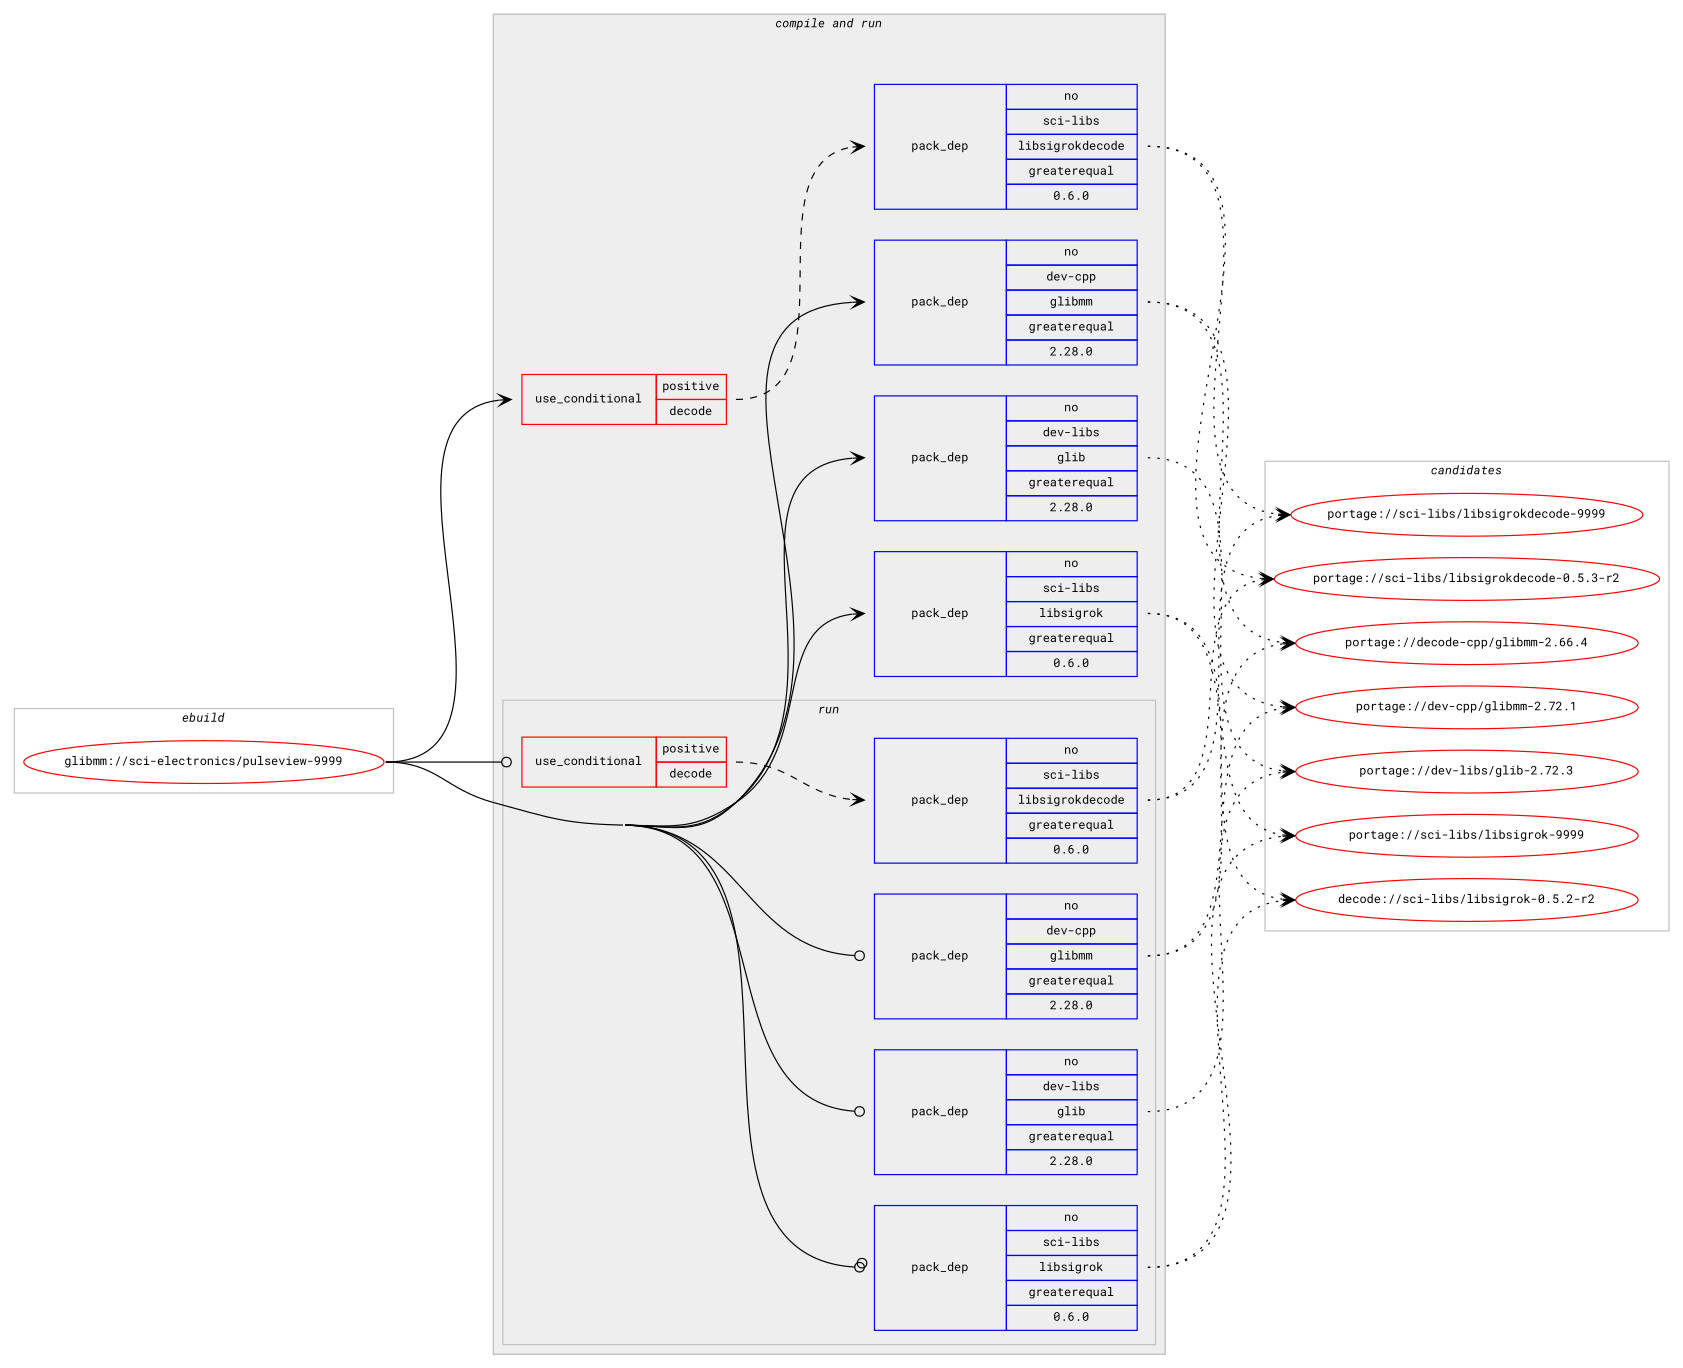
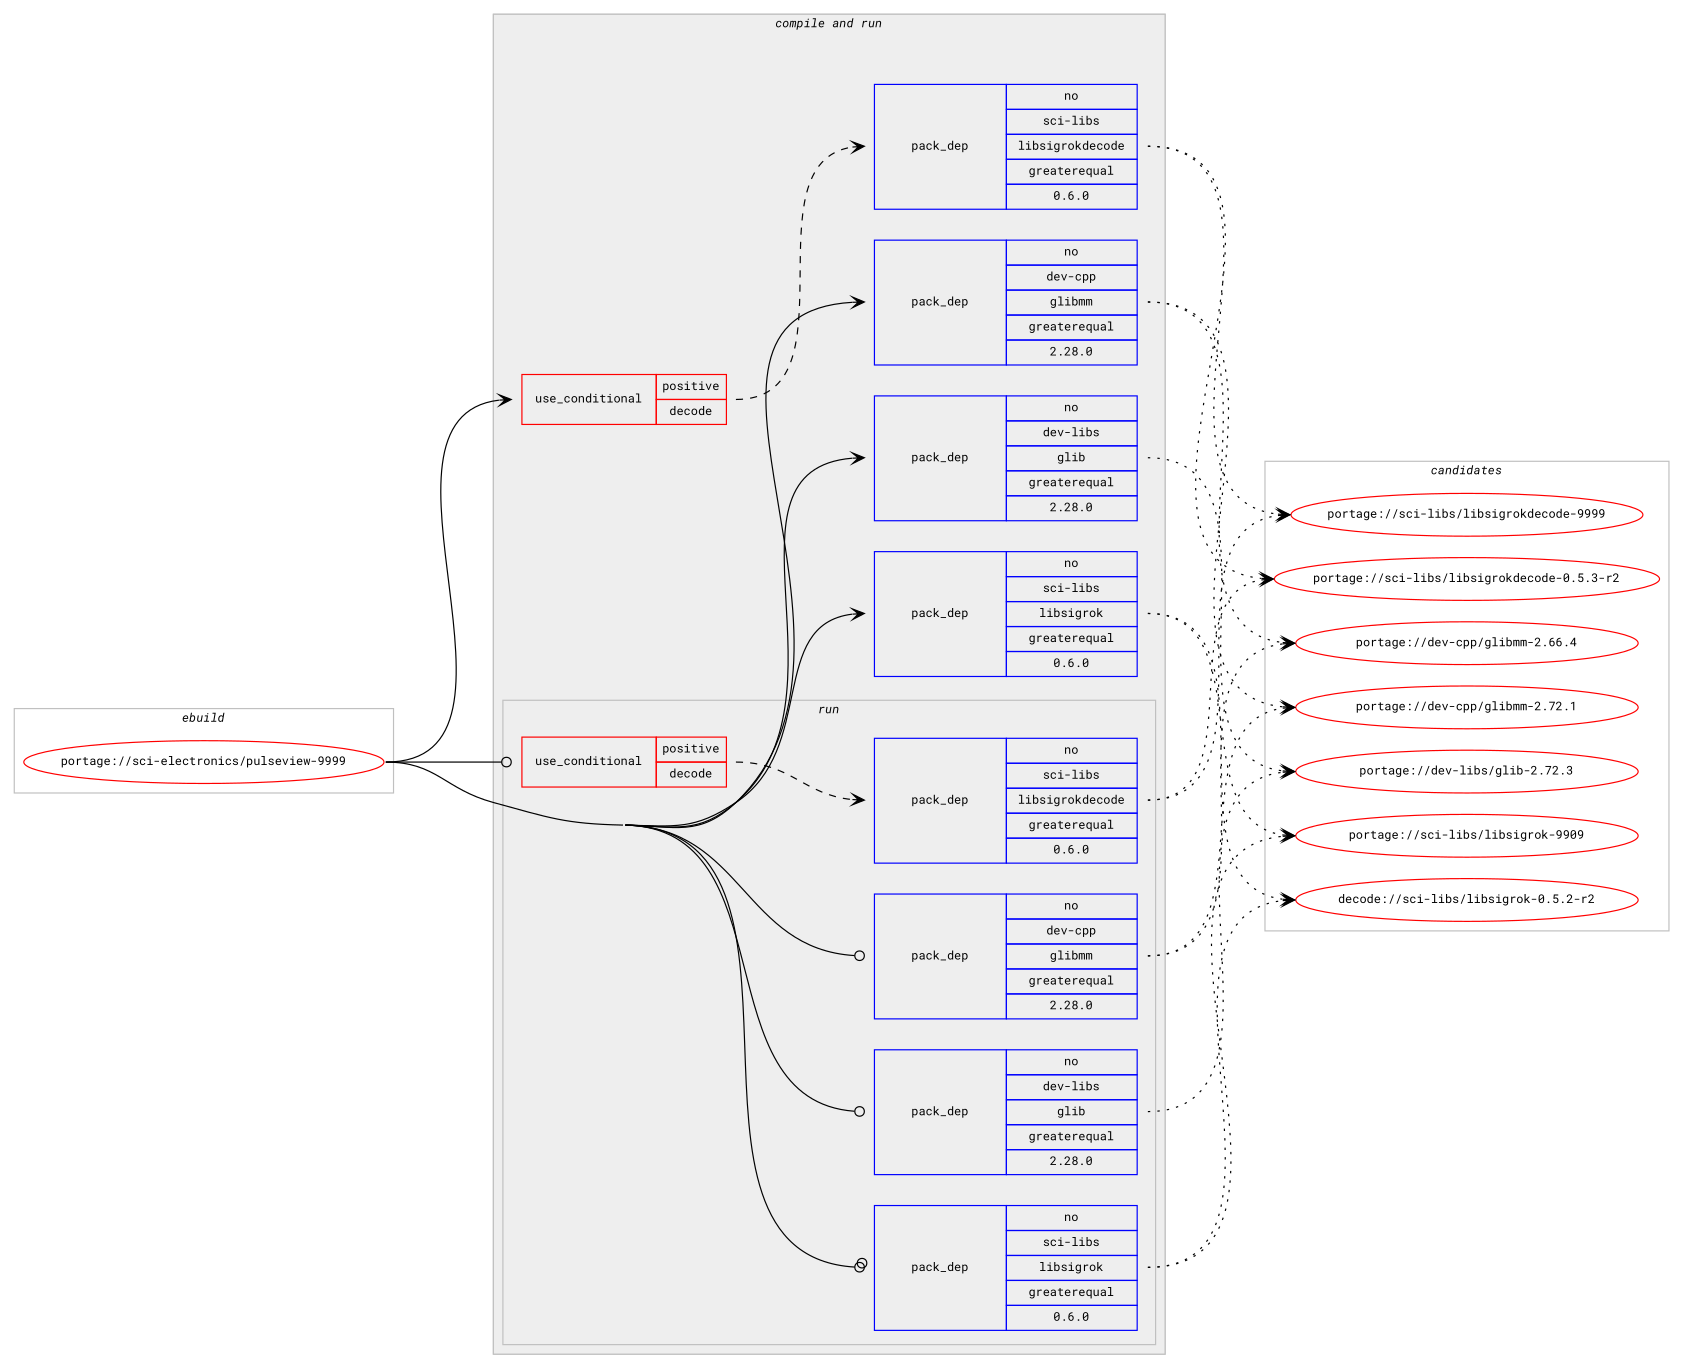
(1467, 643) -> (1467, 643)
(204, 762) -> (204, 762)
(1467, 836) -> (1467, 836)
